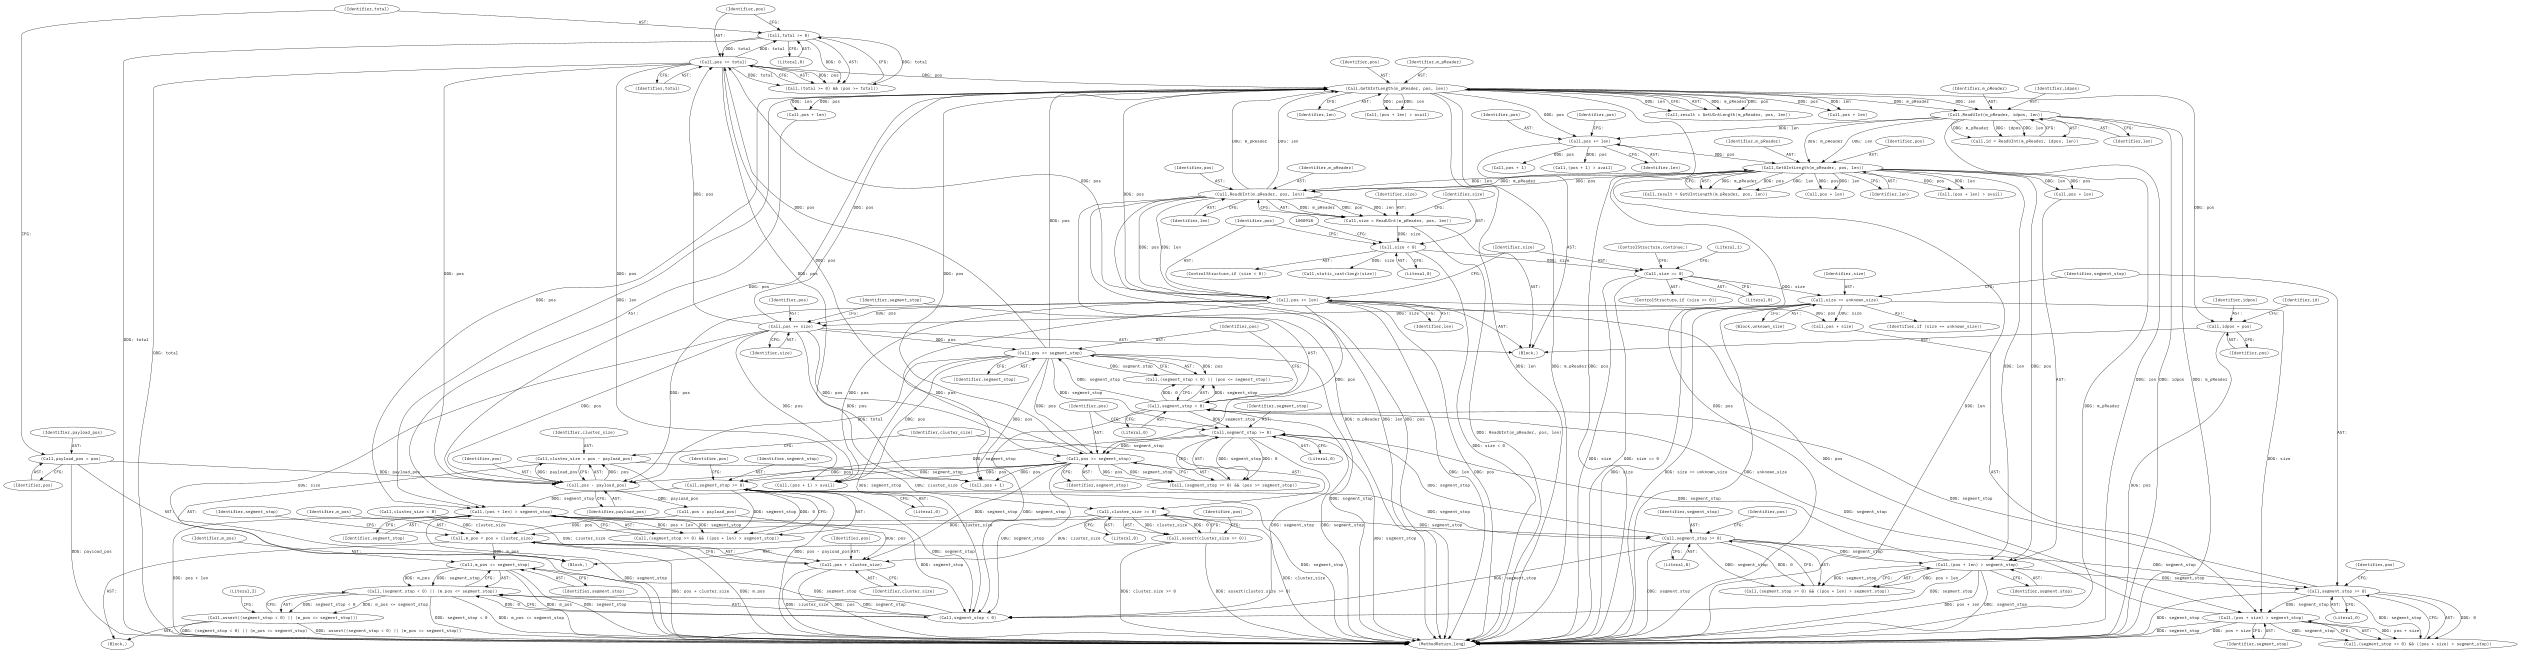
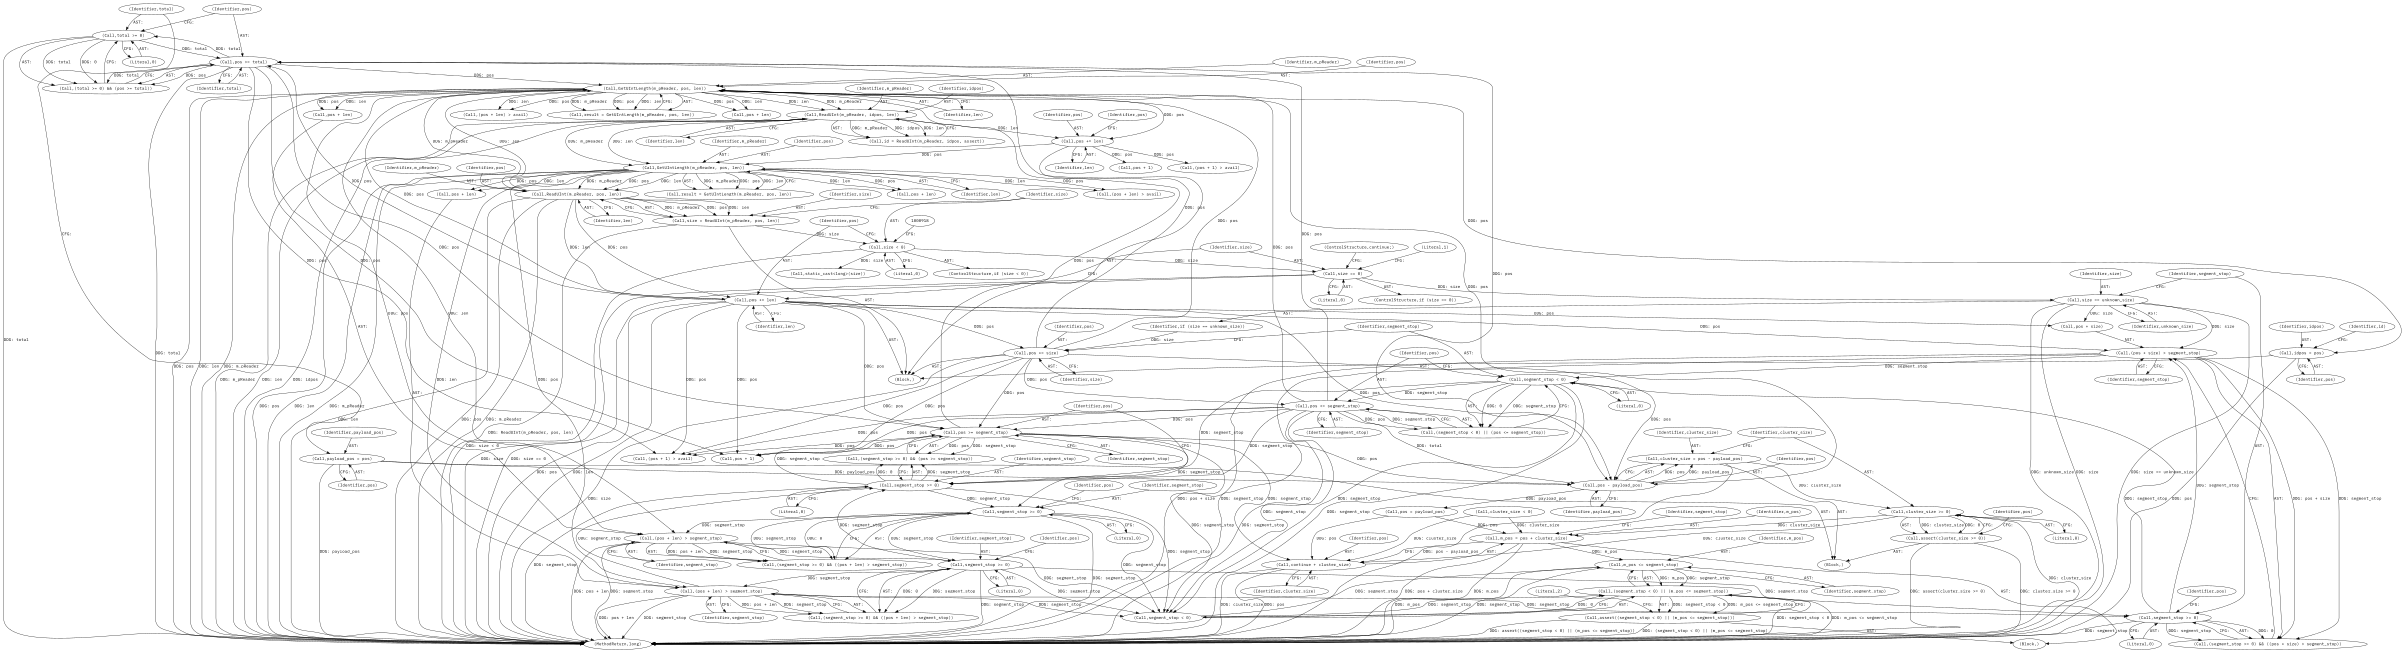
(2025, 141) -> (927, 141)
(1318, 313) -> (1123, 343)
(1760, 327) -> (2163, 327)
(851, 565) -> (1314, 565)
